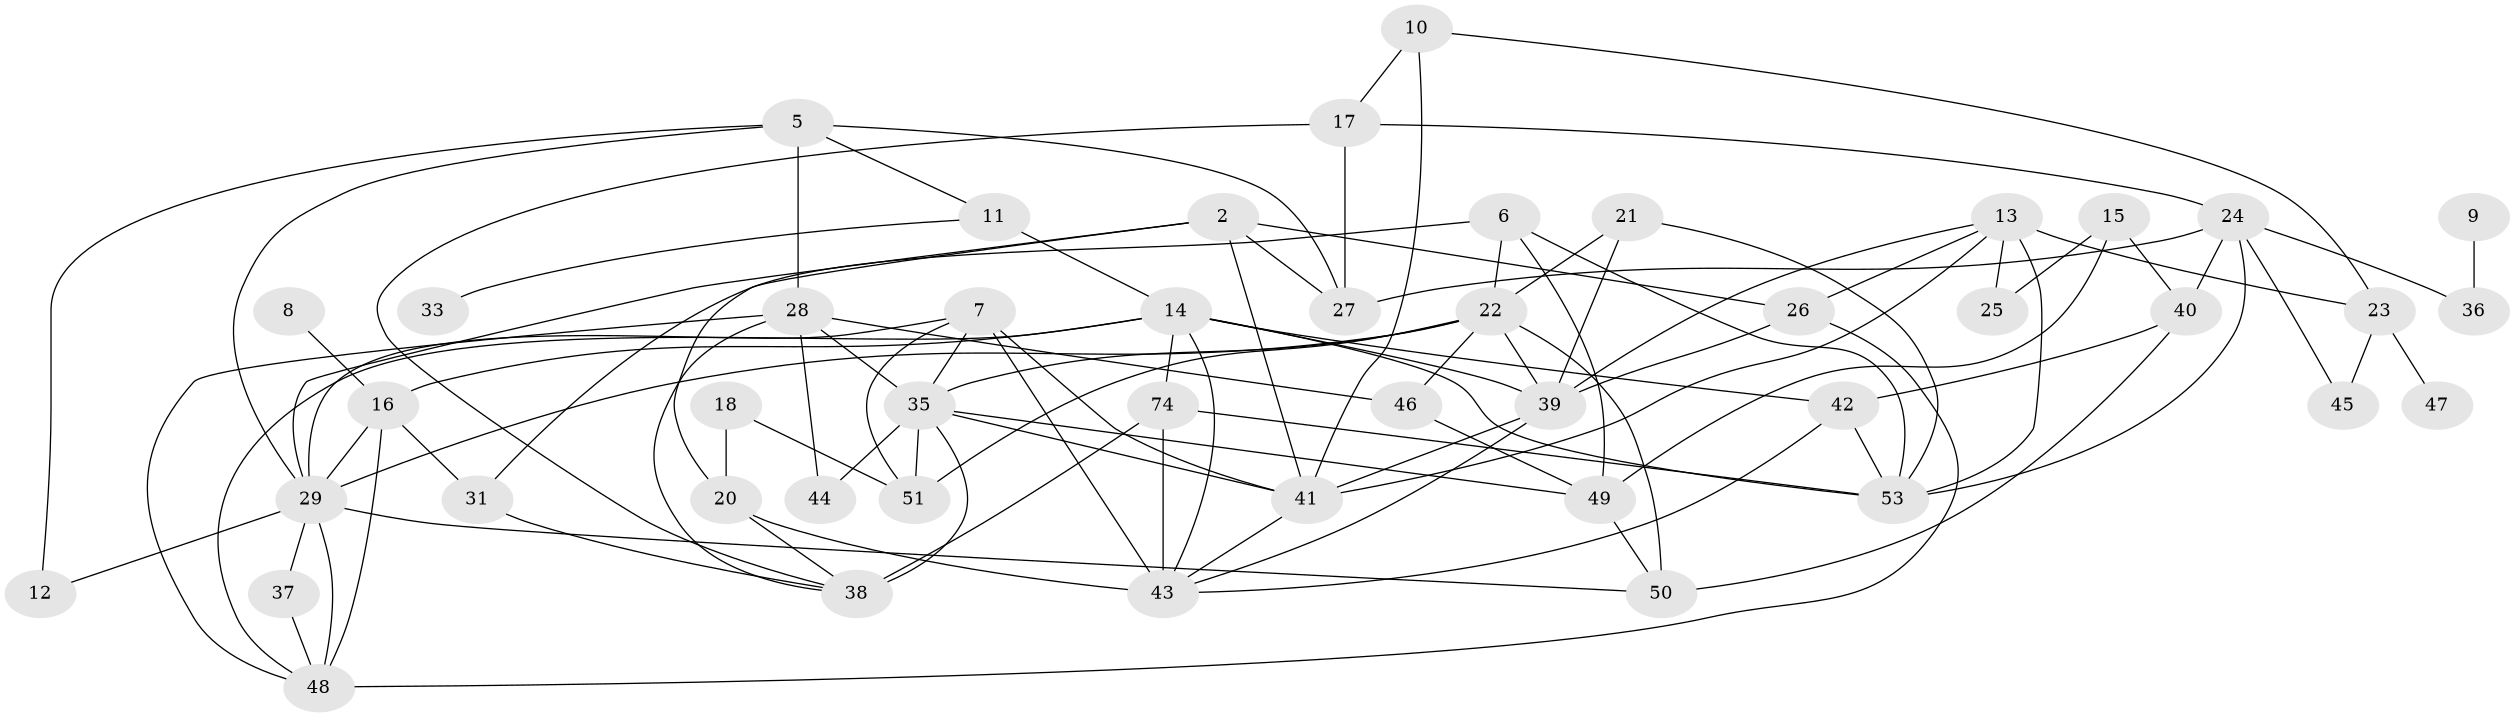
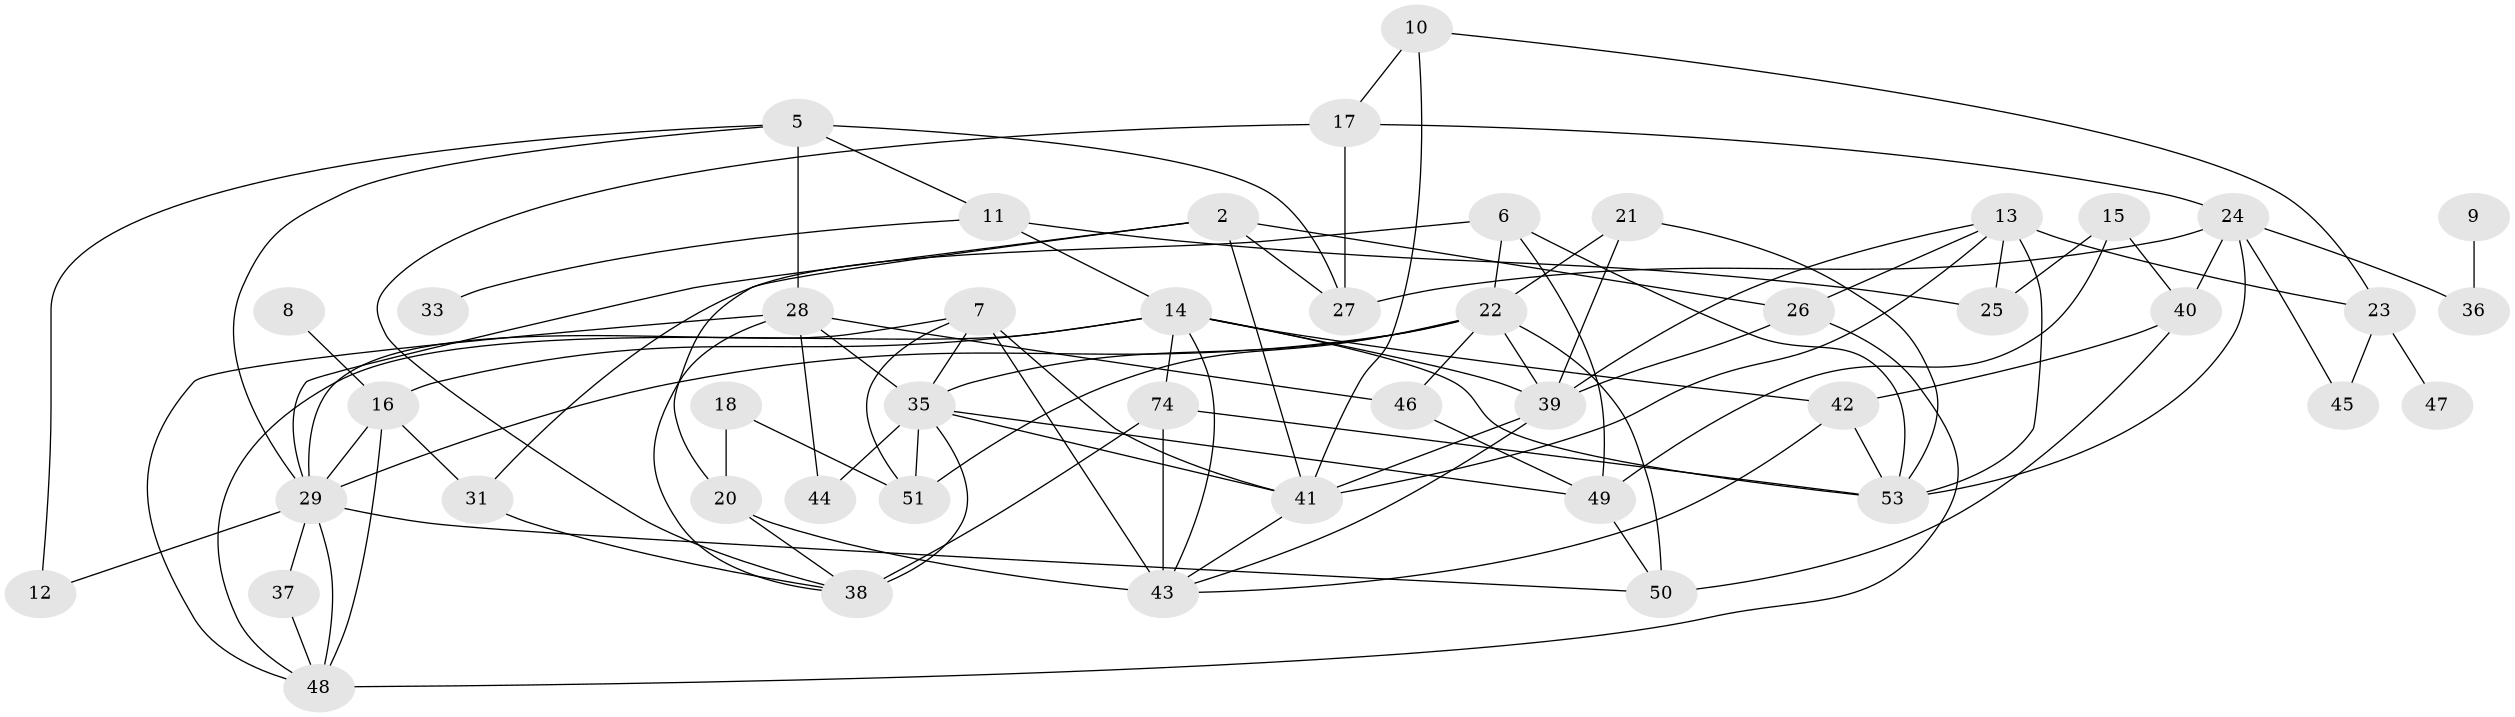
none -> (1424, 259)
